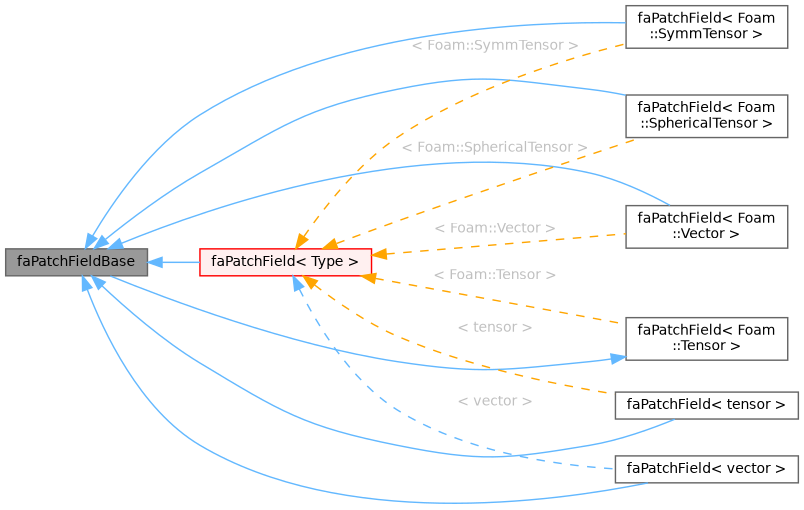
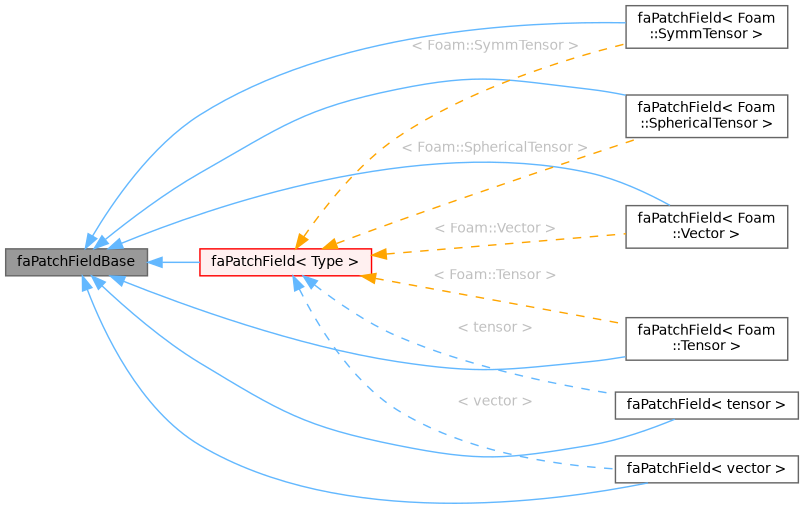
(356, 354) -> (370, 357)
(457, 358) -> (457, 358)
